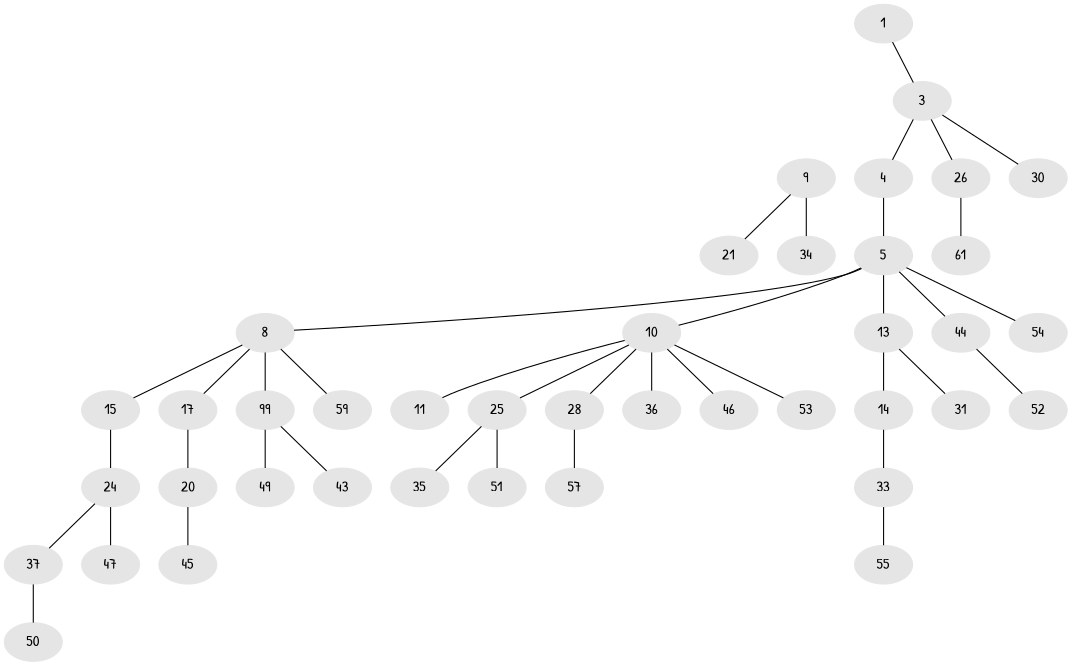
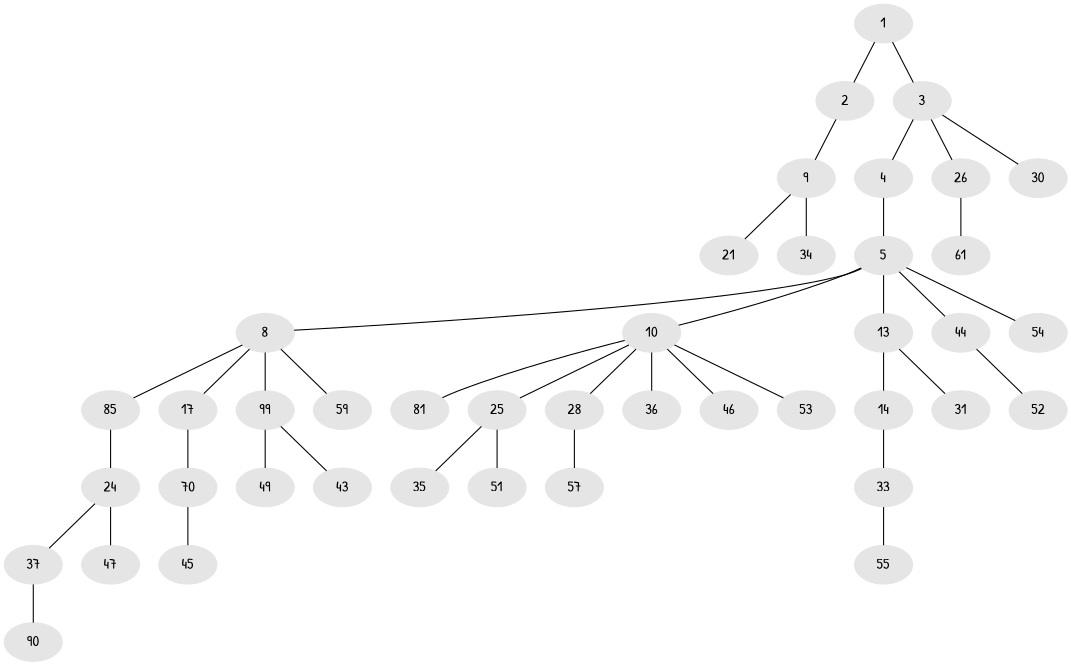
none -> (845, 101)
(111, 410) -> (111, 410)
(420, 410) -> (420, 410)
(188, 487) -> (188, 487)
(33, 642) -> (33, 642)
